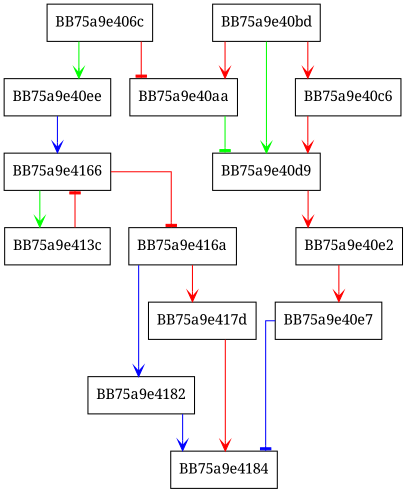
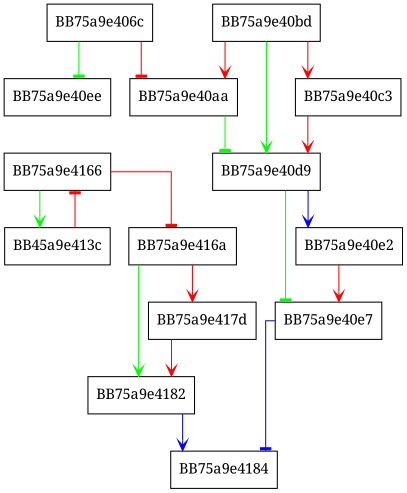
(79, 57) -> (79, 57)
(348, 97) -> (348, 97)
(57, 129) -> none
(308, 204) -> (308, 204)
none -> (286, 244)
(57, 246) -> (57, 246)
(139, 316) -> (139, 316)
(225, 390) -> (172, 353)
